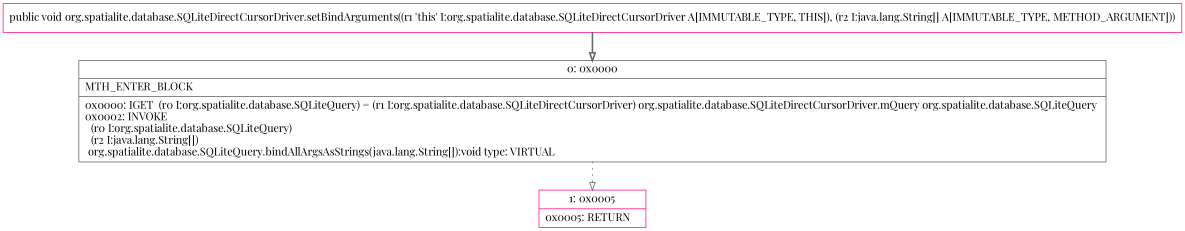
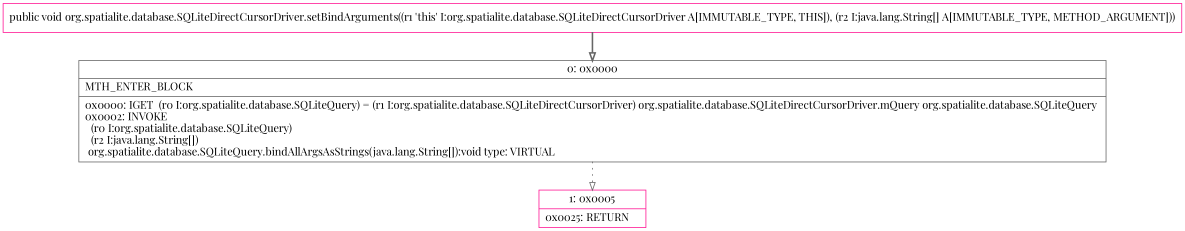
(592, 218) -> (592, 218)
